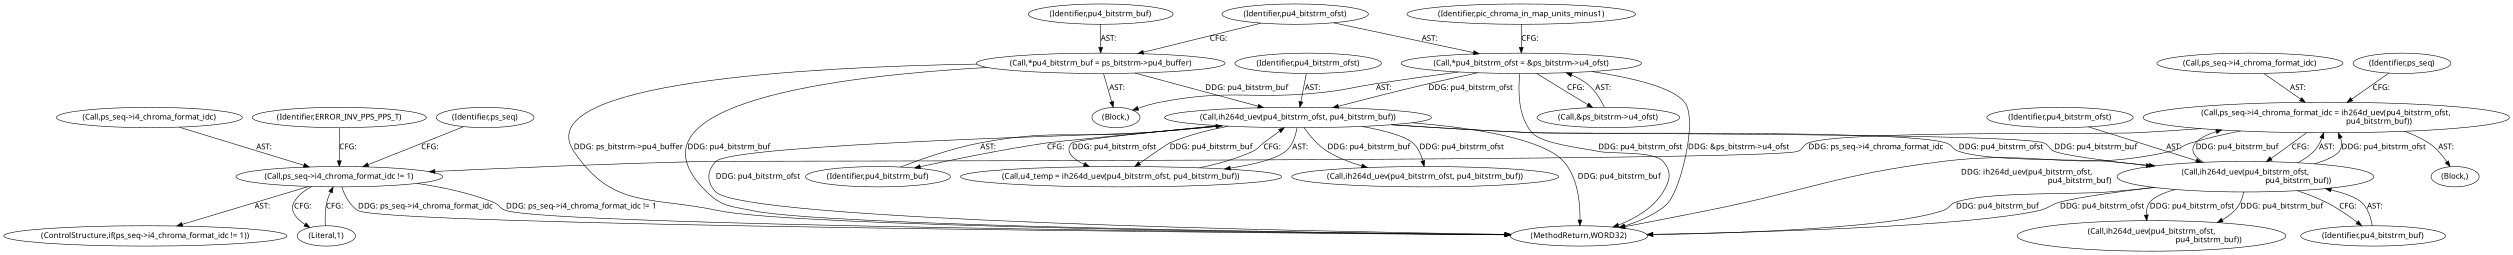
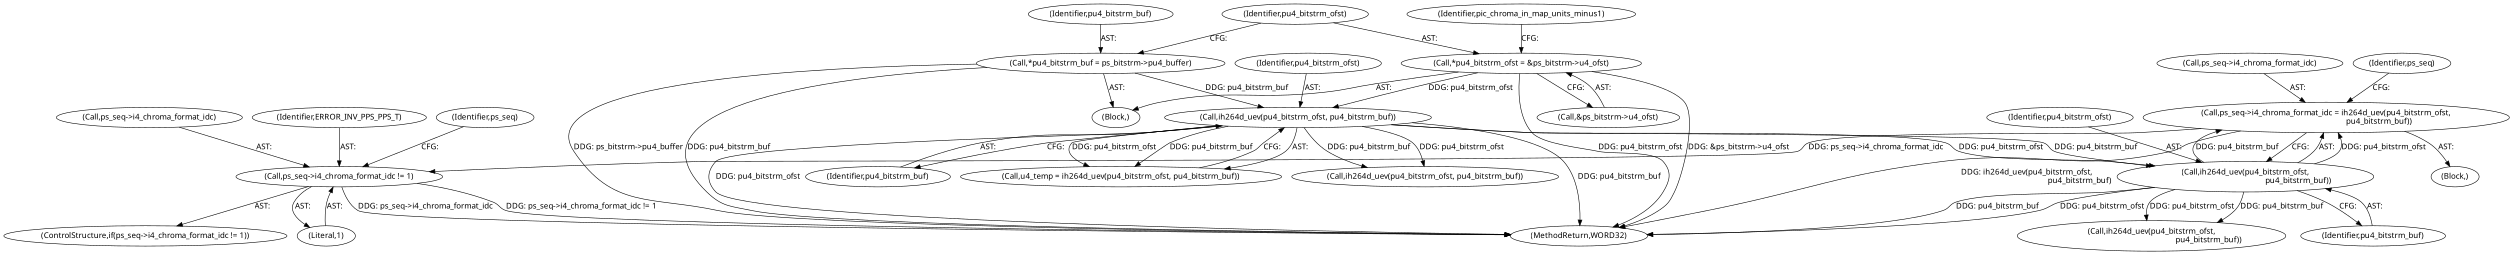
(349, 147) -> (349, 147)
(304, 206) -> (304, 206)
(336, 206) -> (336, 206)
